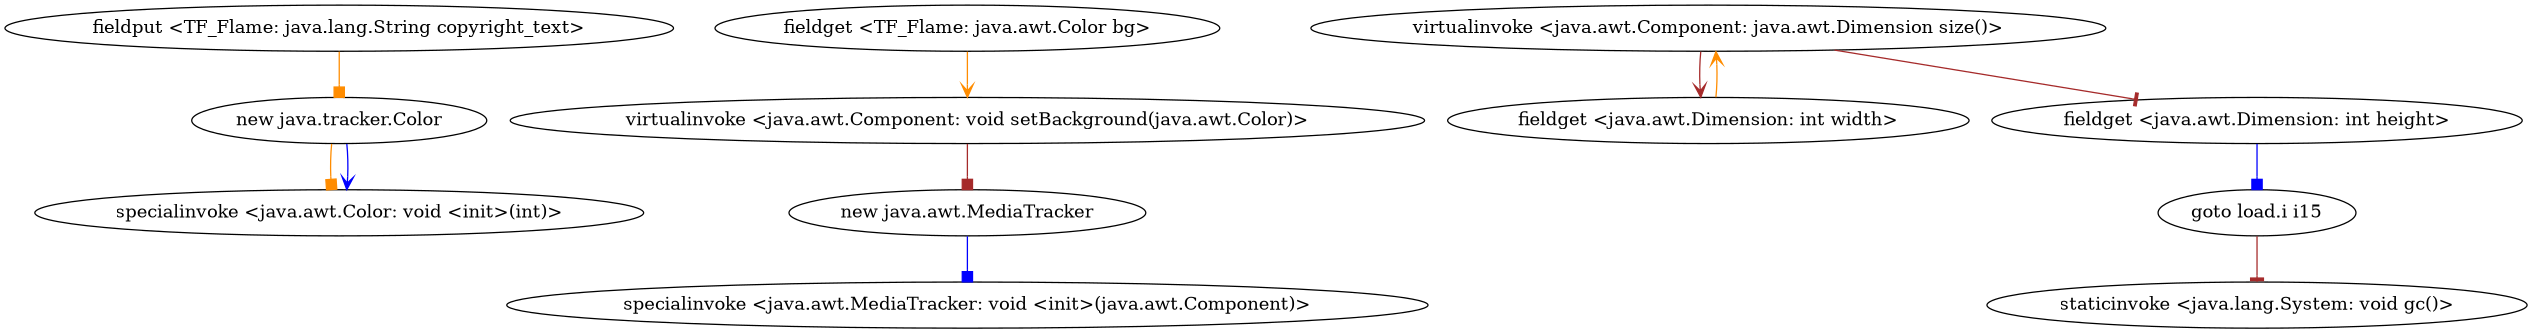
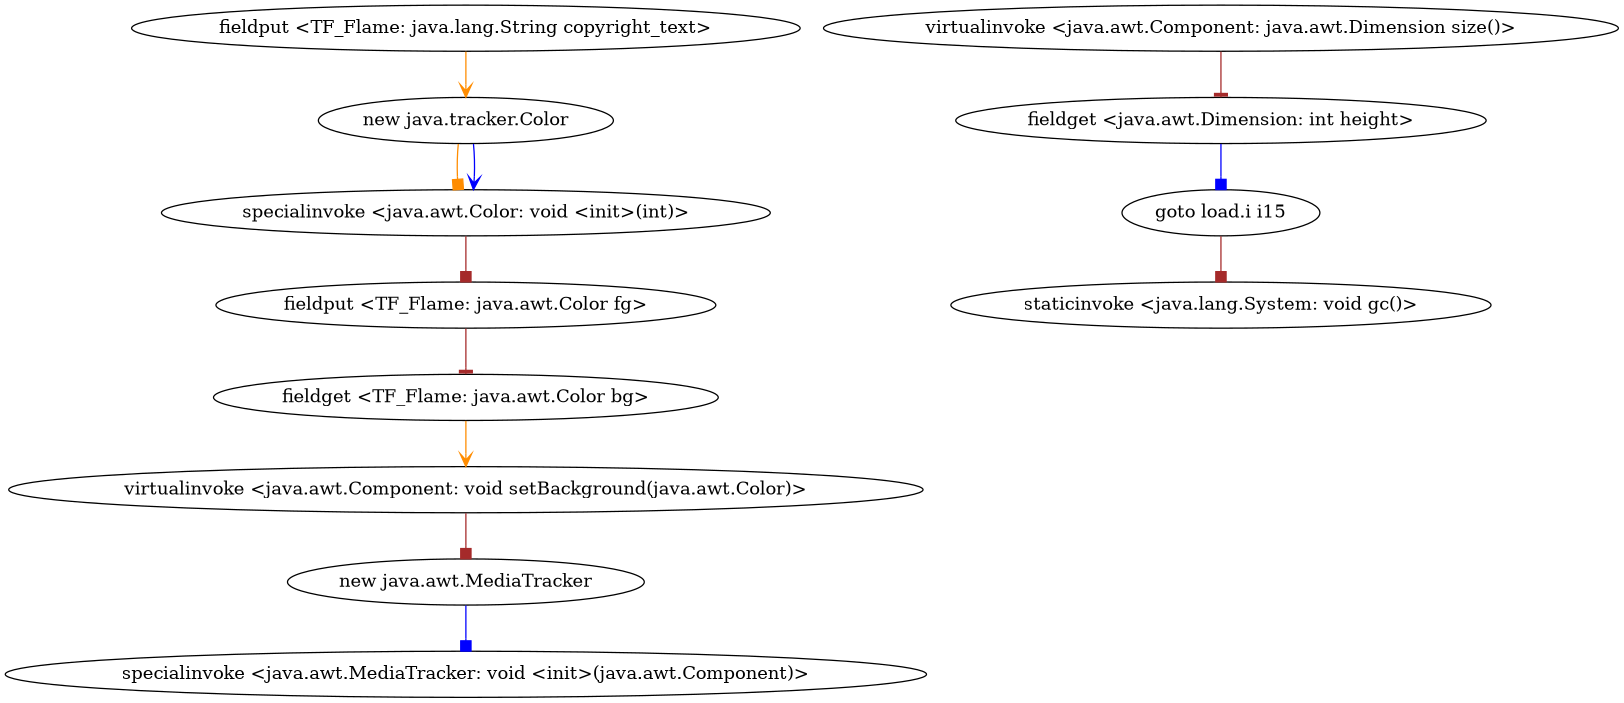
(339, 68) -> (466, 68)
(1708, 121) -> none
(2257, 256) -> (1221, 253)
none -> (466, 305)
